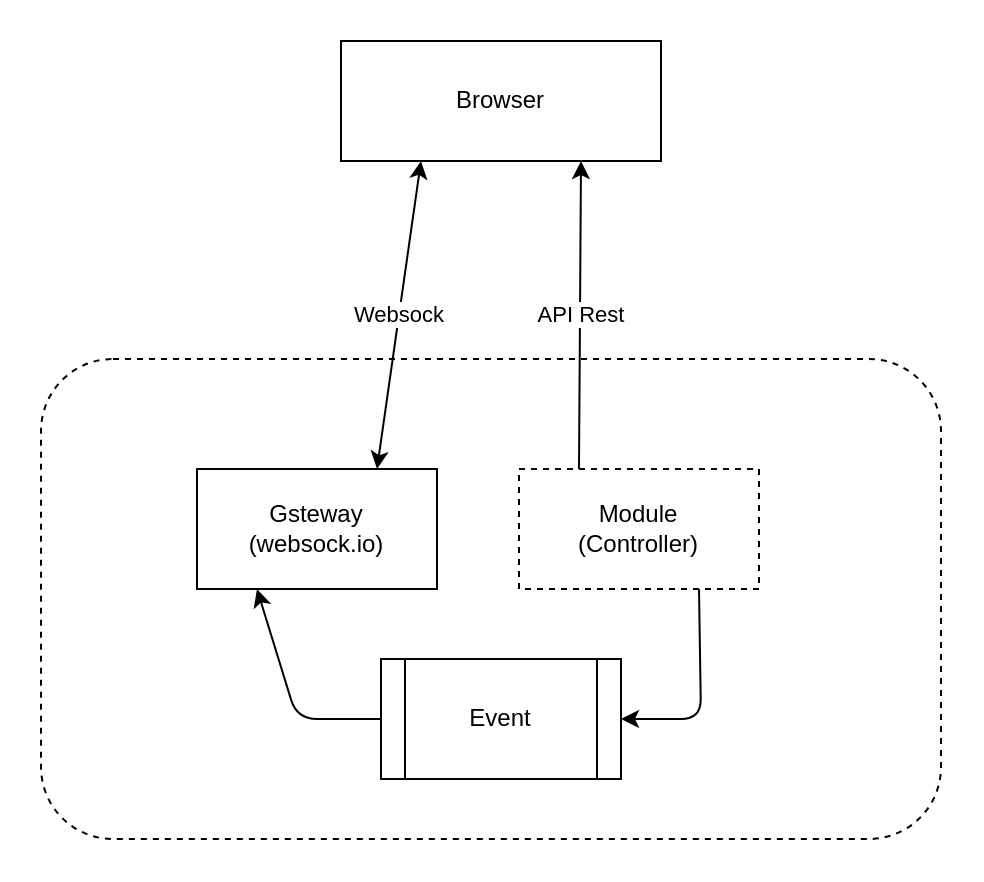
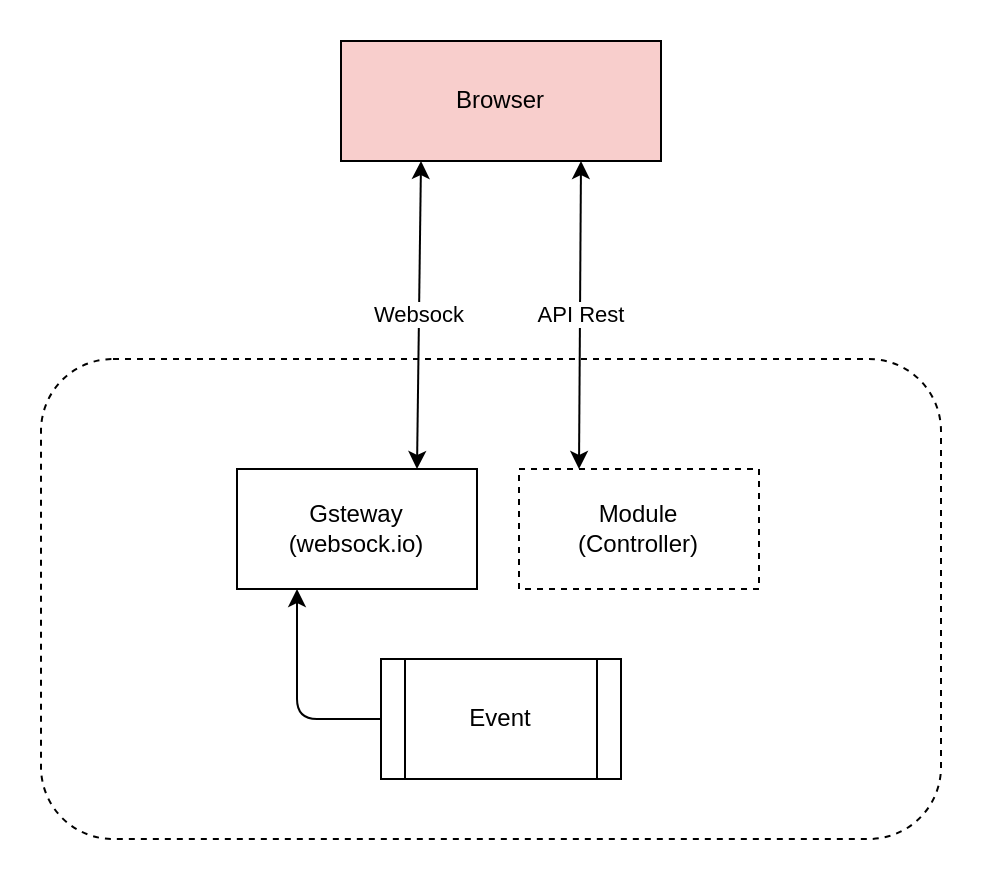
(501, 101) -> (501, 101)
(579, 460) -> (579, 454)
(317, 529) -> (357, 529)
(700, 680) -> none
